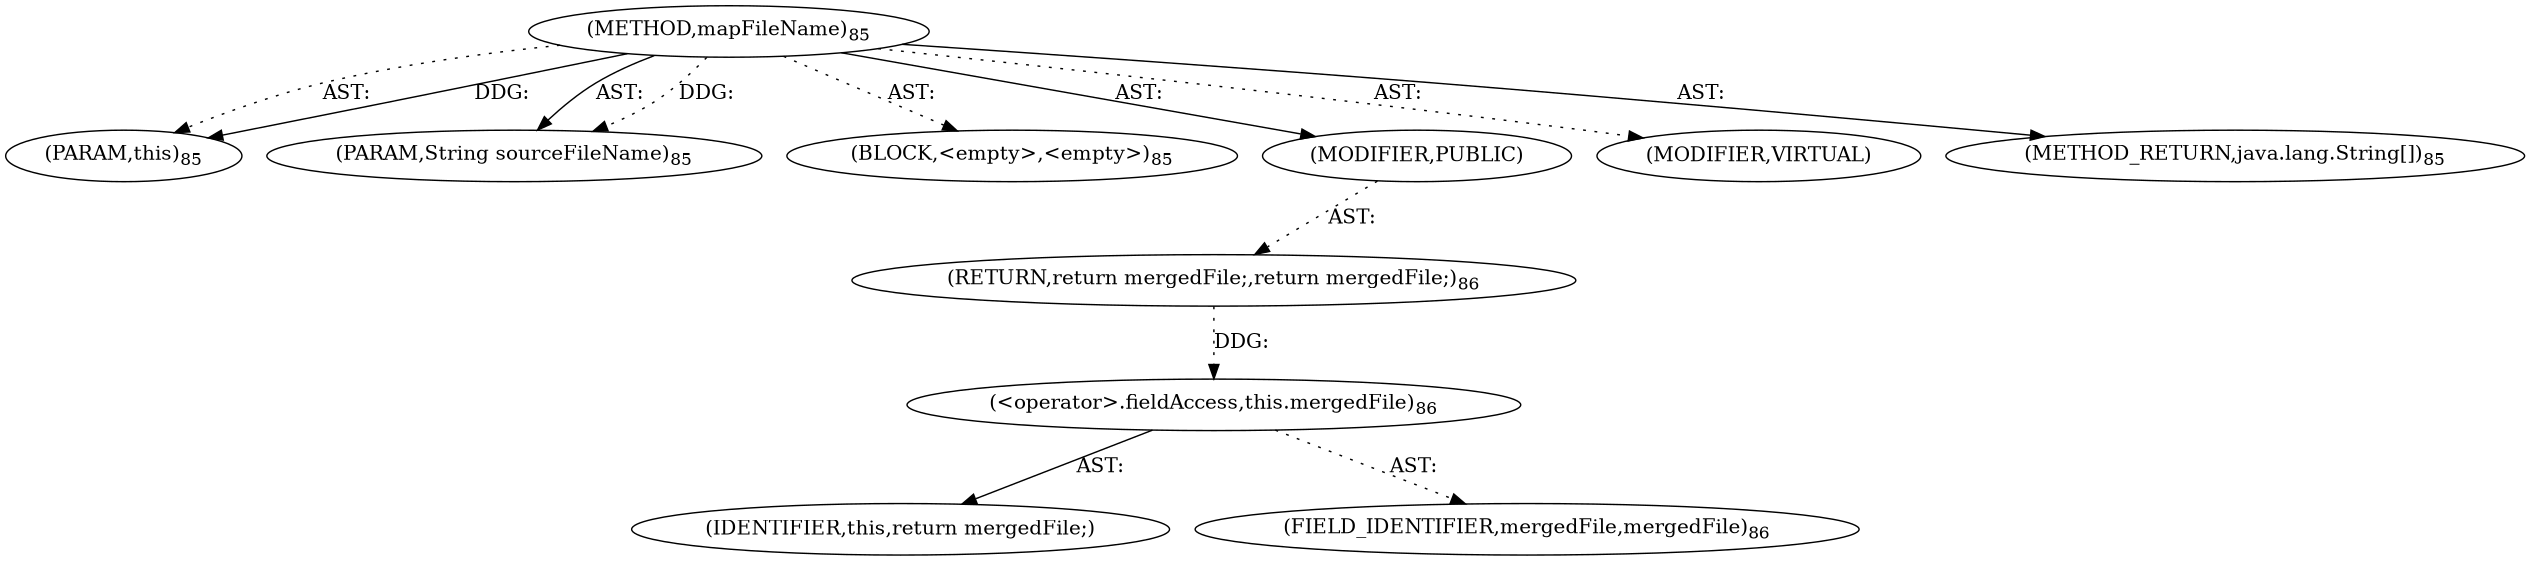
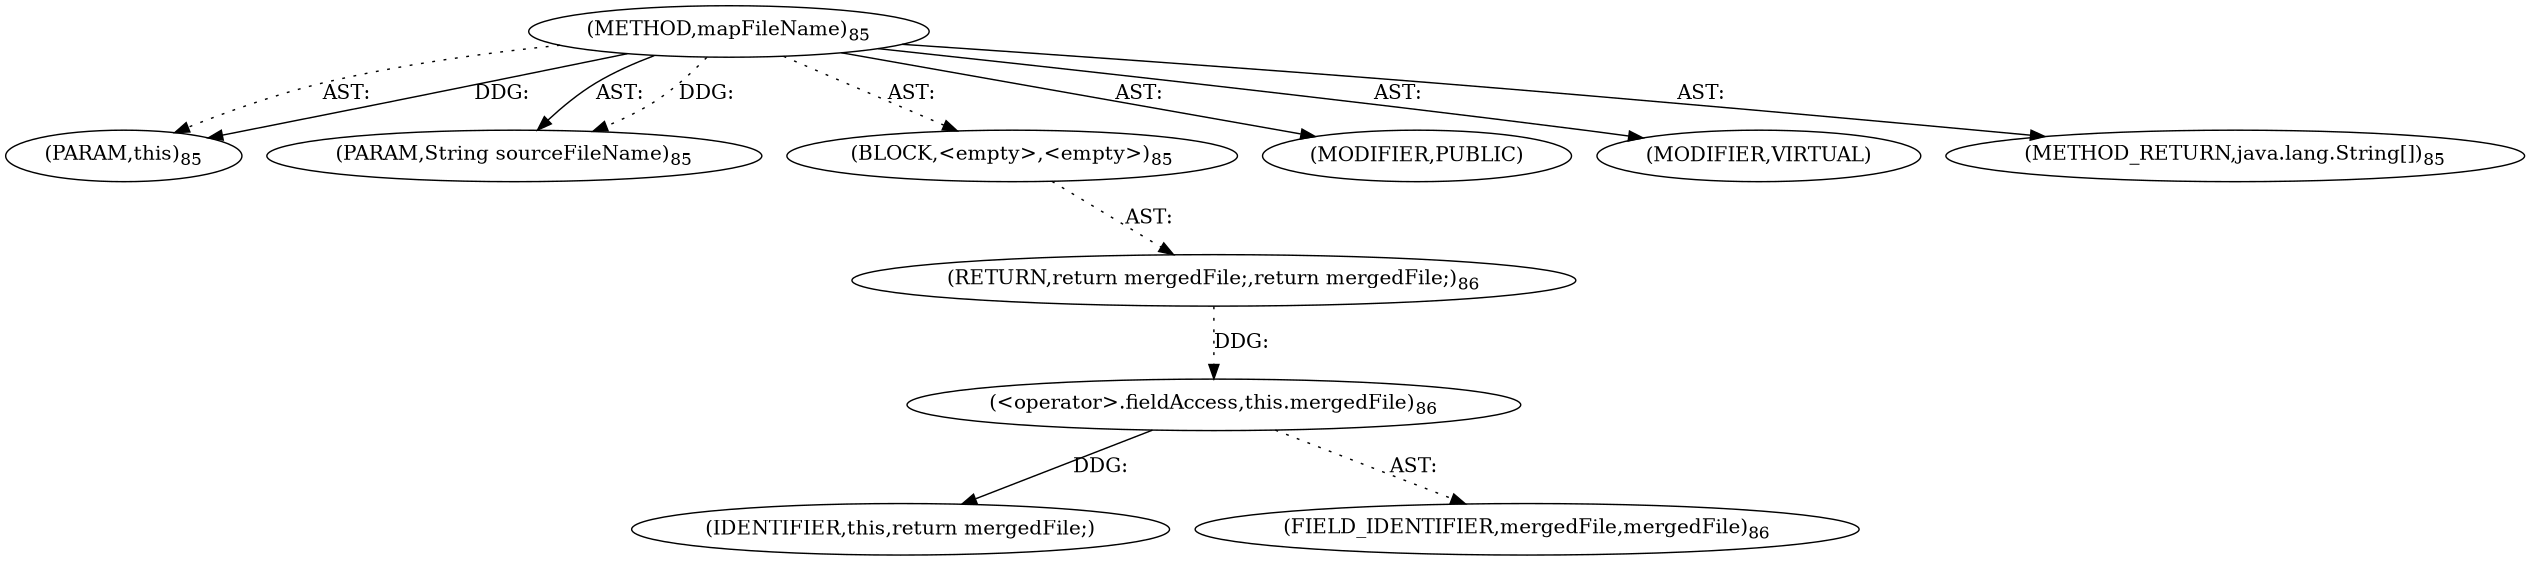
(1254, 90) -> (1254, 90)
(1322, 214) -> (1106, 214)
(1104, 467) -> (1104, 467)
